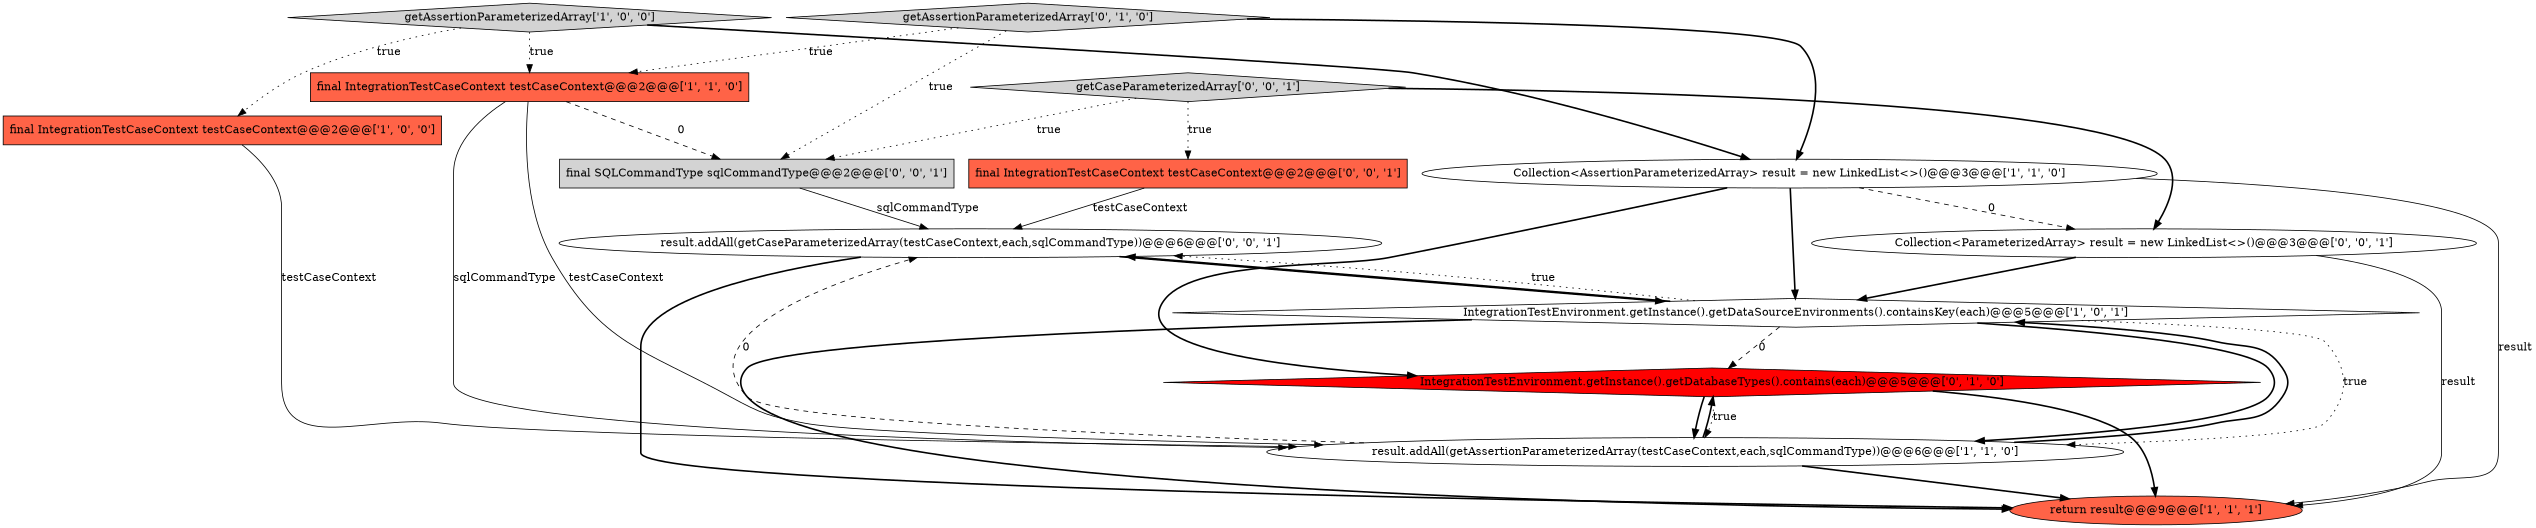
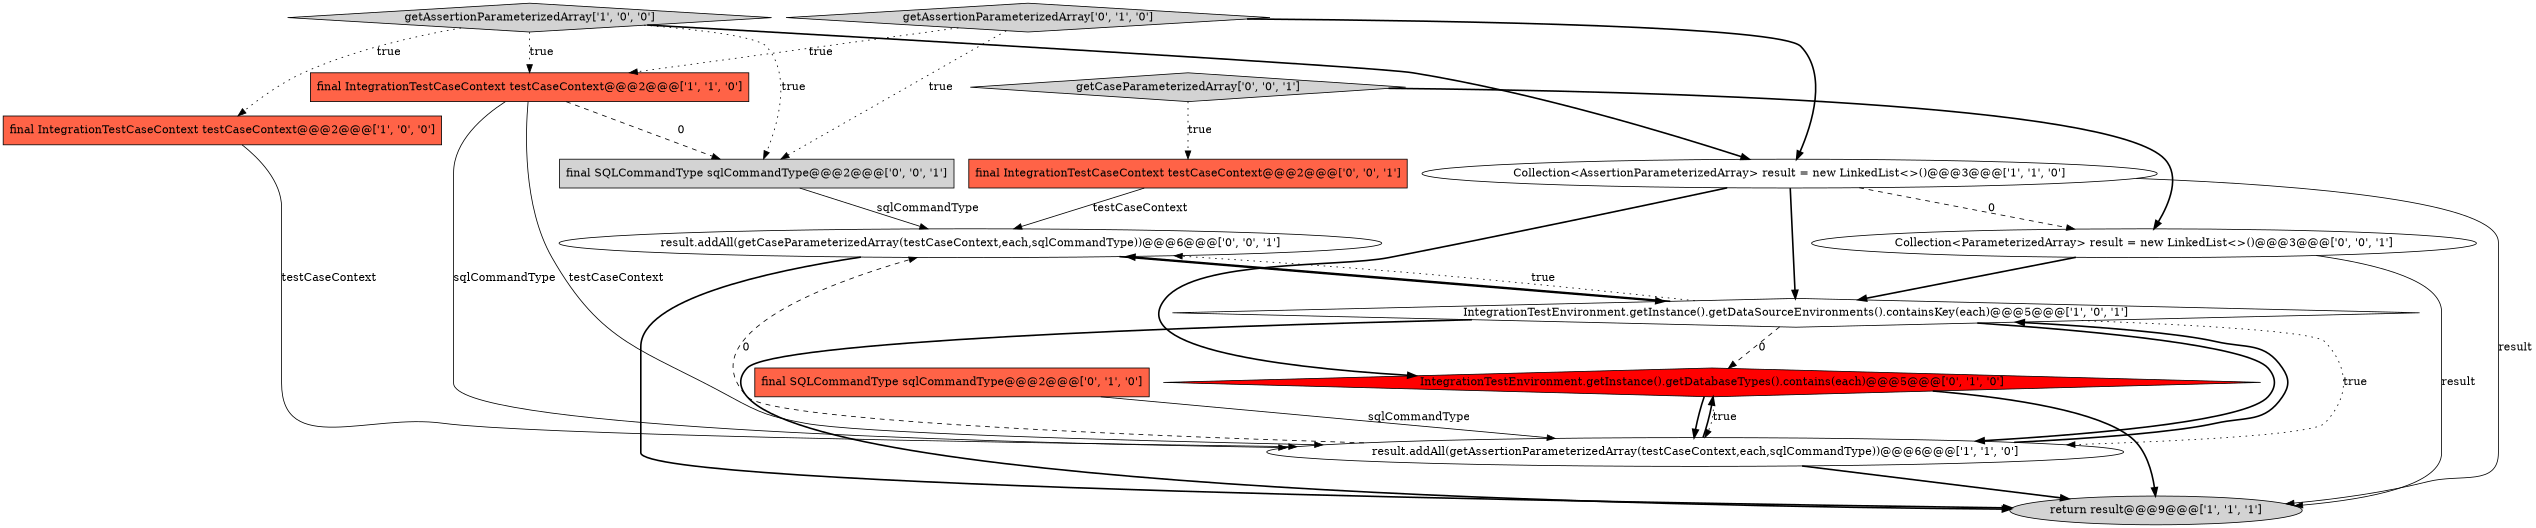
(985, 128) -> (760, 43)
none -> (952, 382)
(2156, 510) -> (2156, 510)
